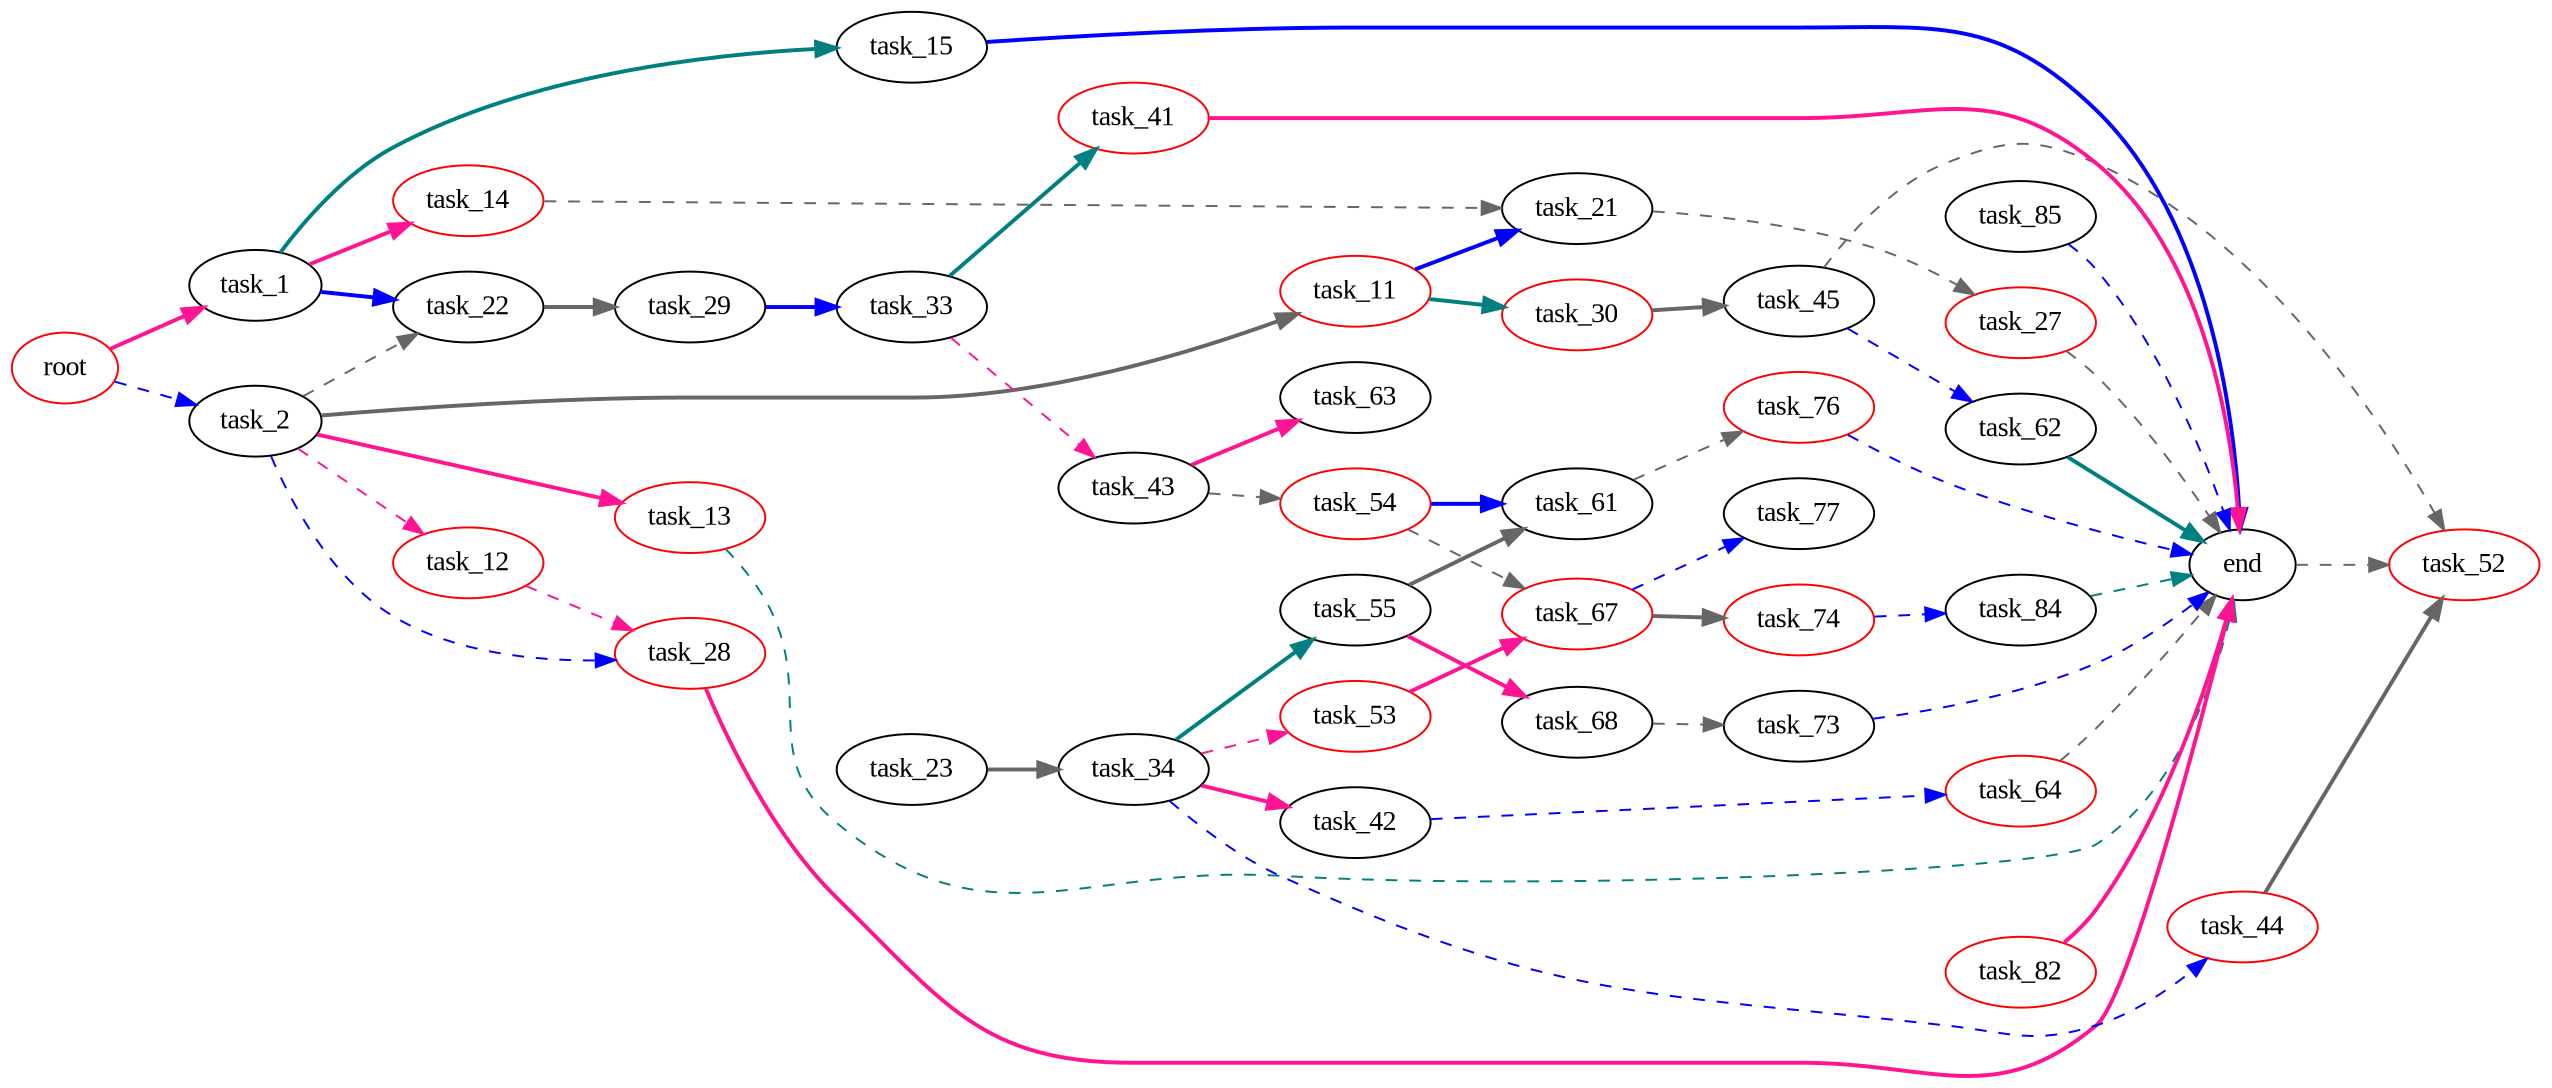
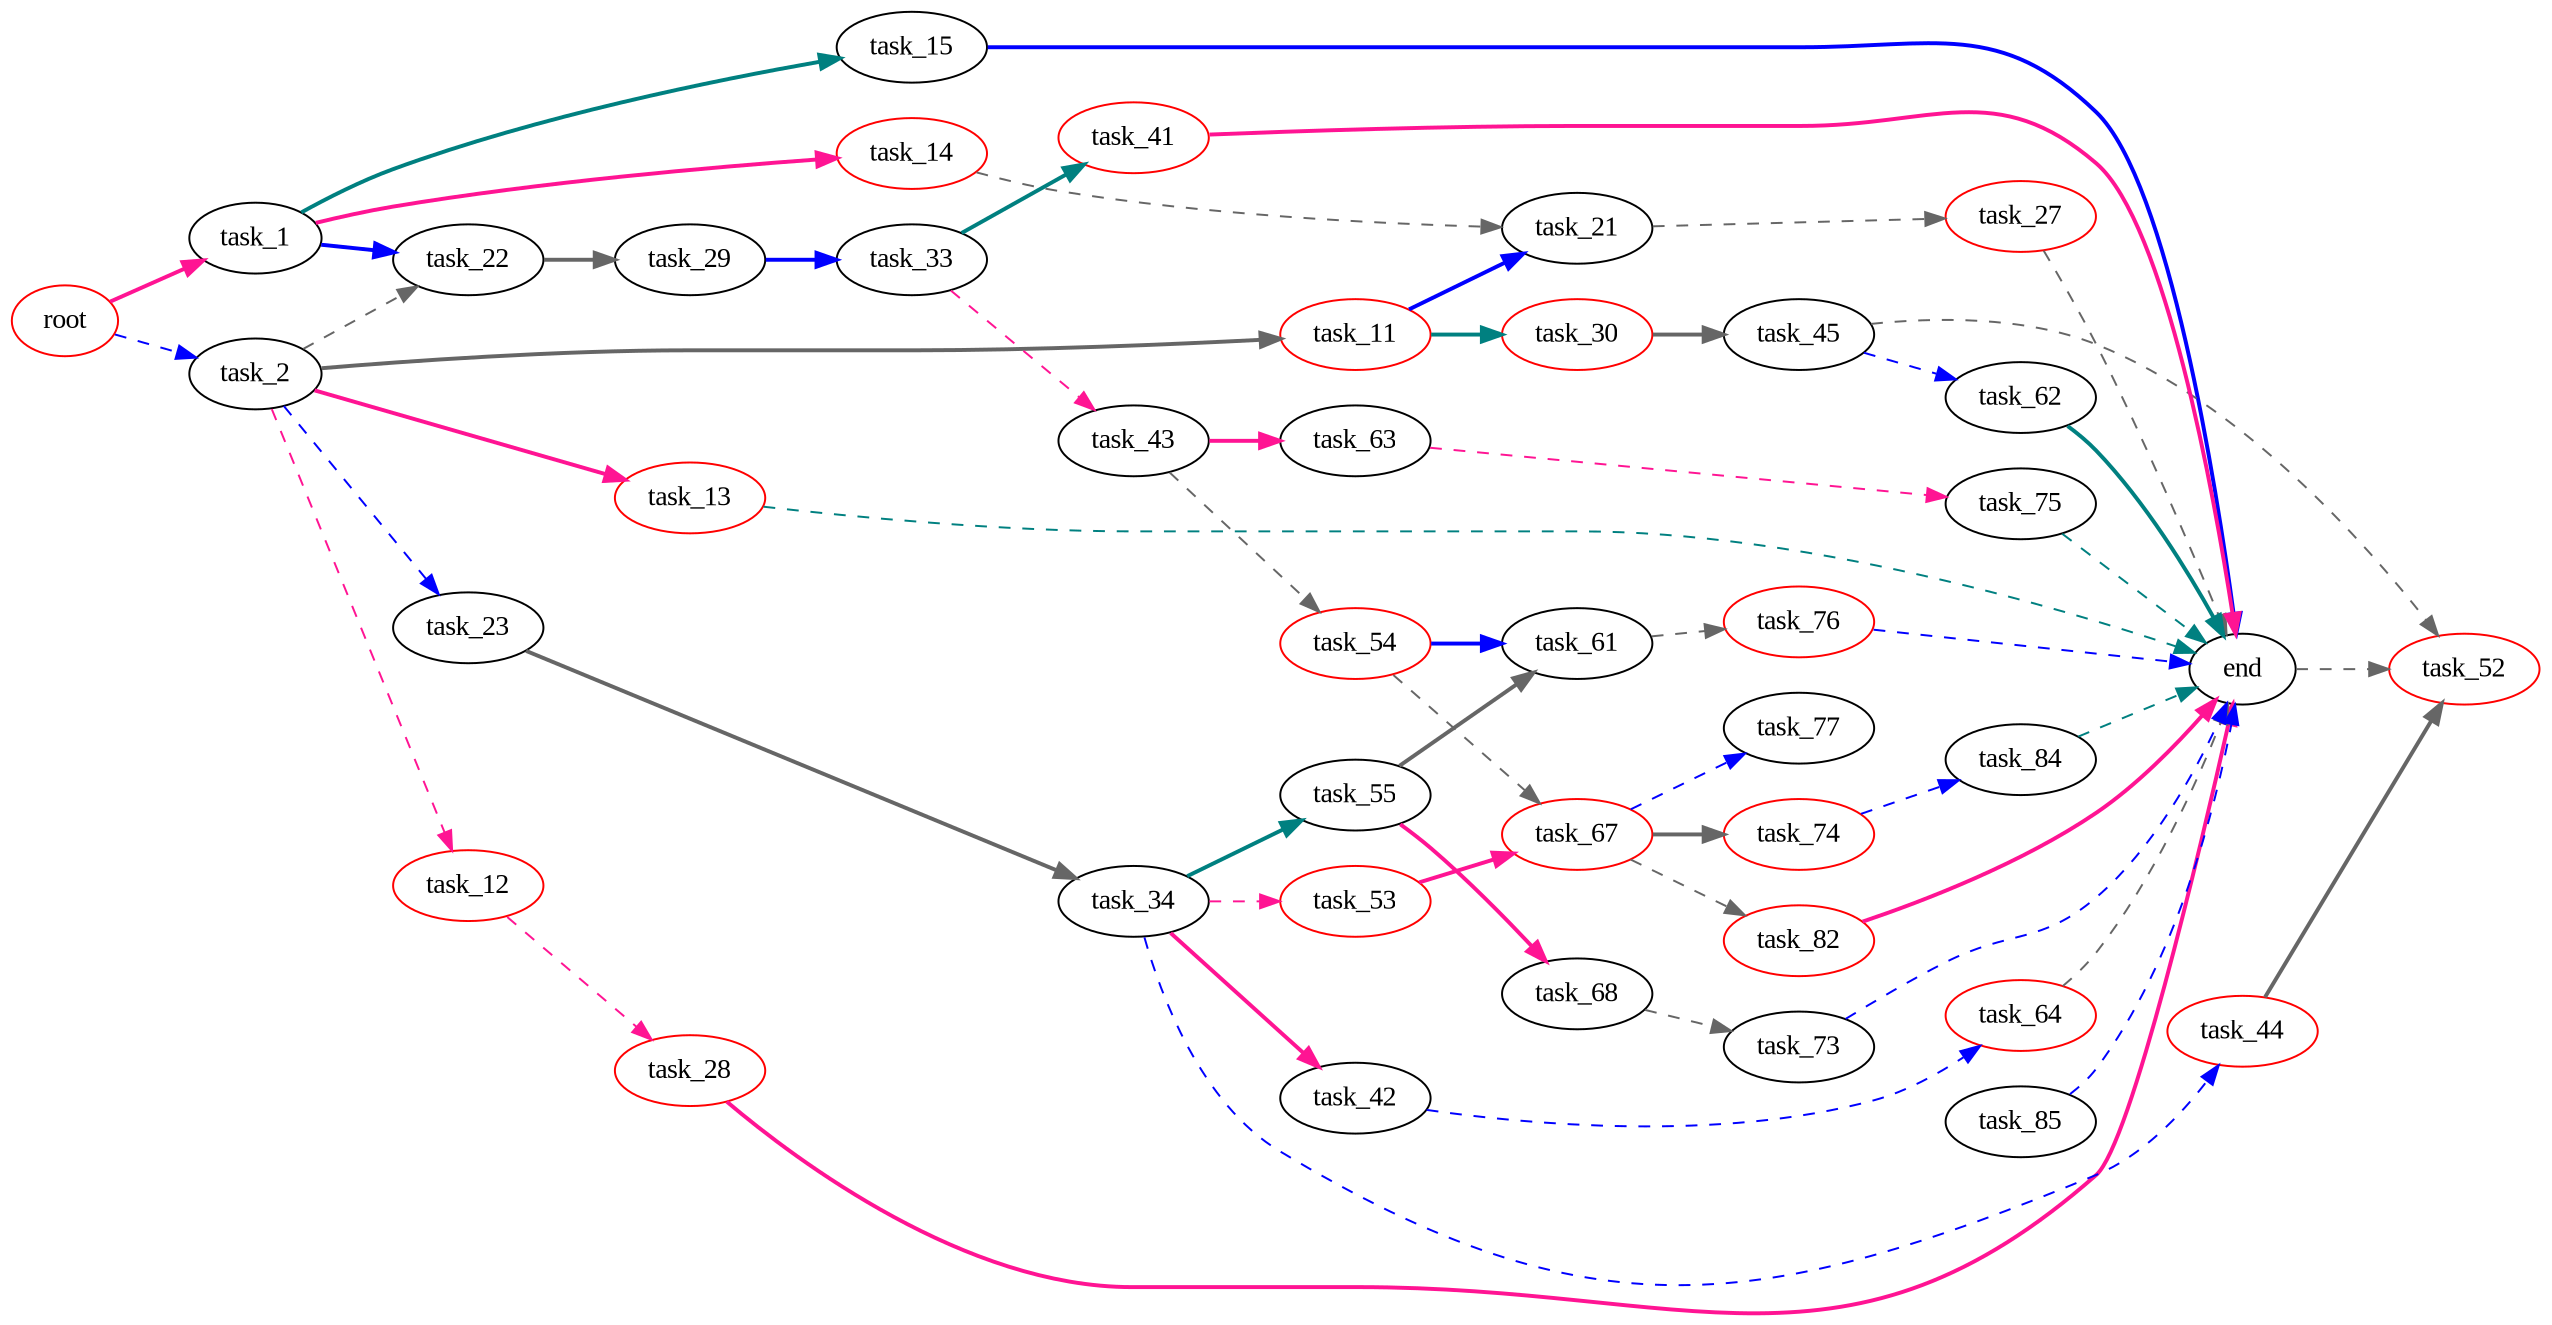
none -> (2021, 504)
(395, 617) -> (355, 492)
none -> (1679, 883)
